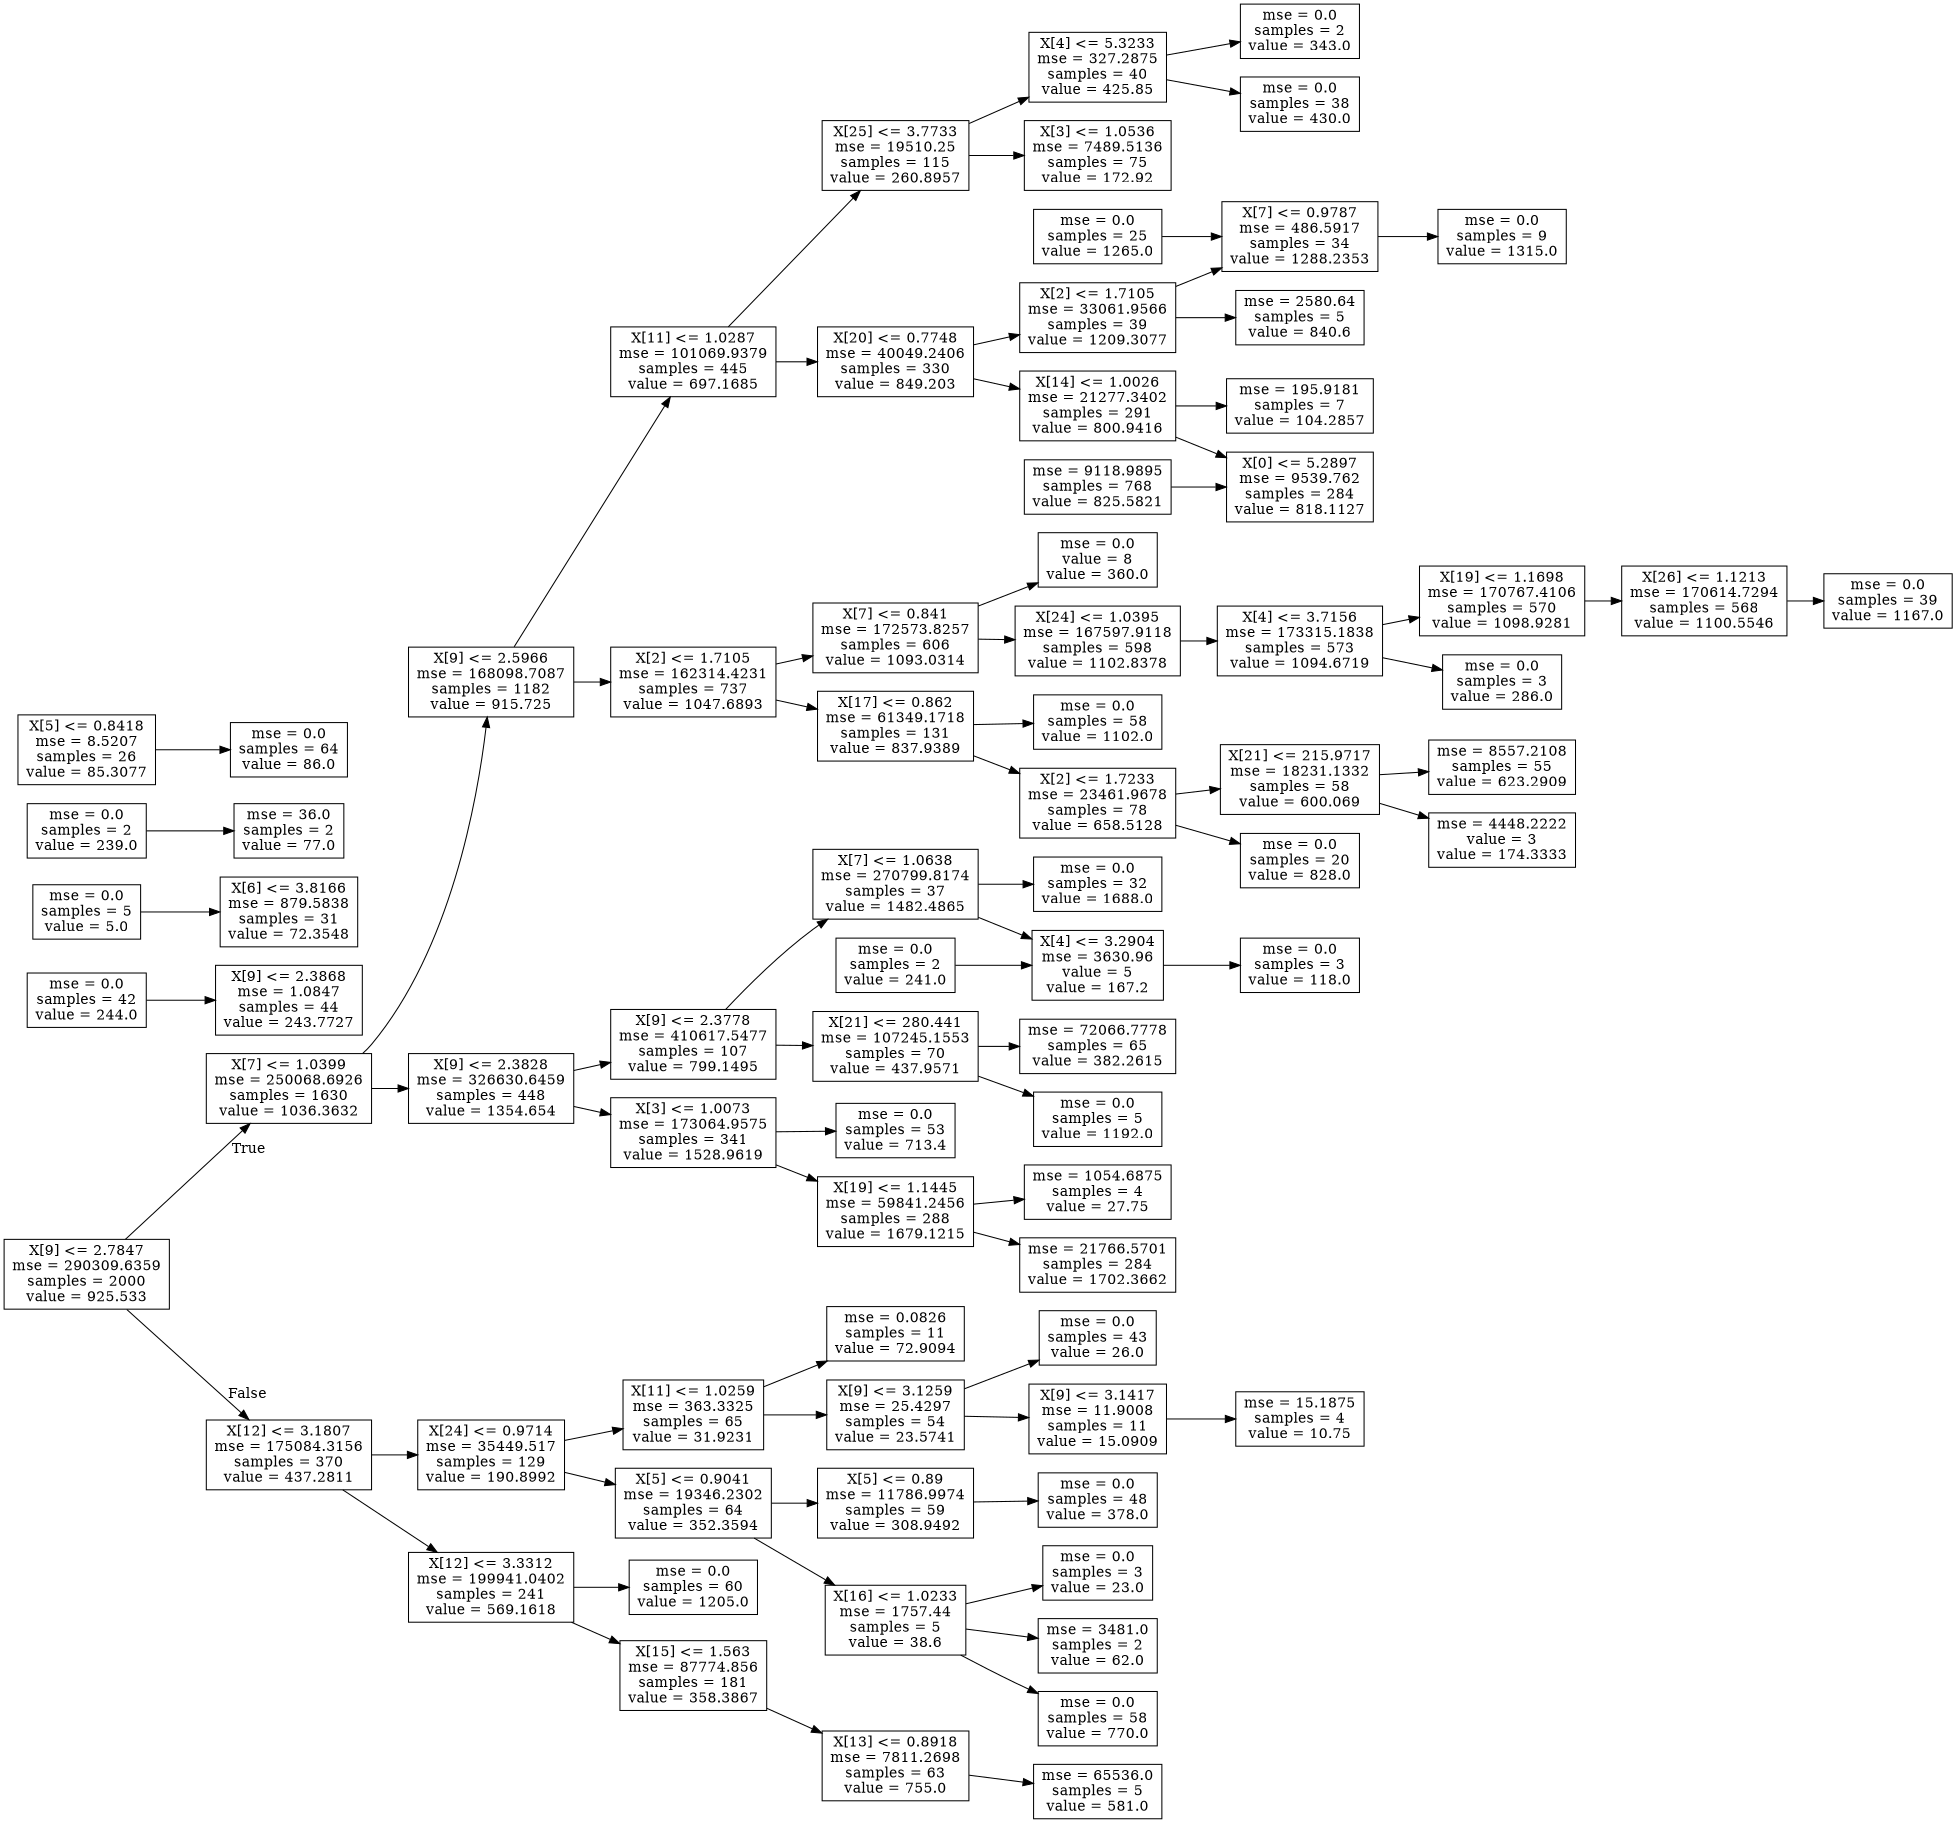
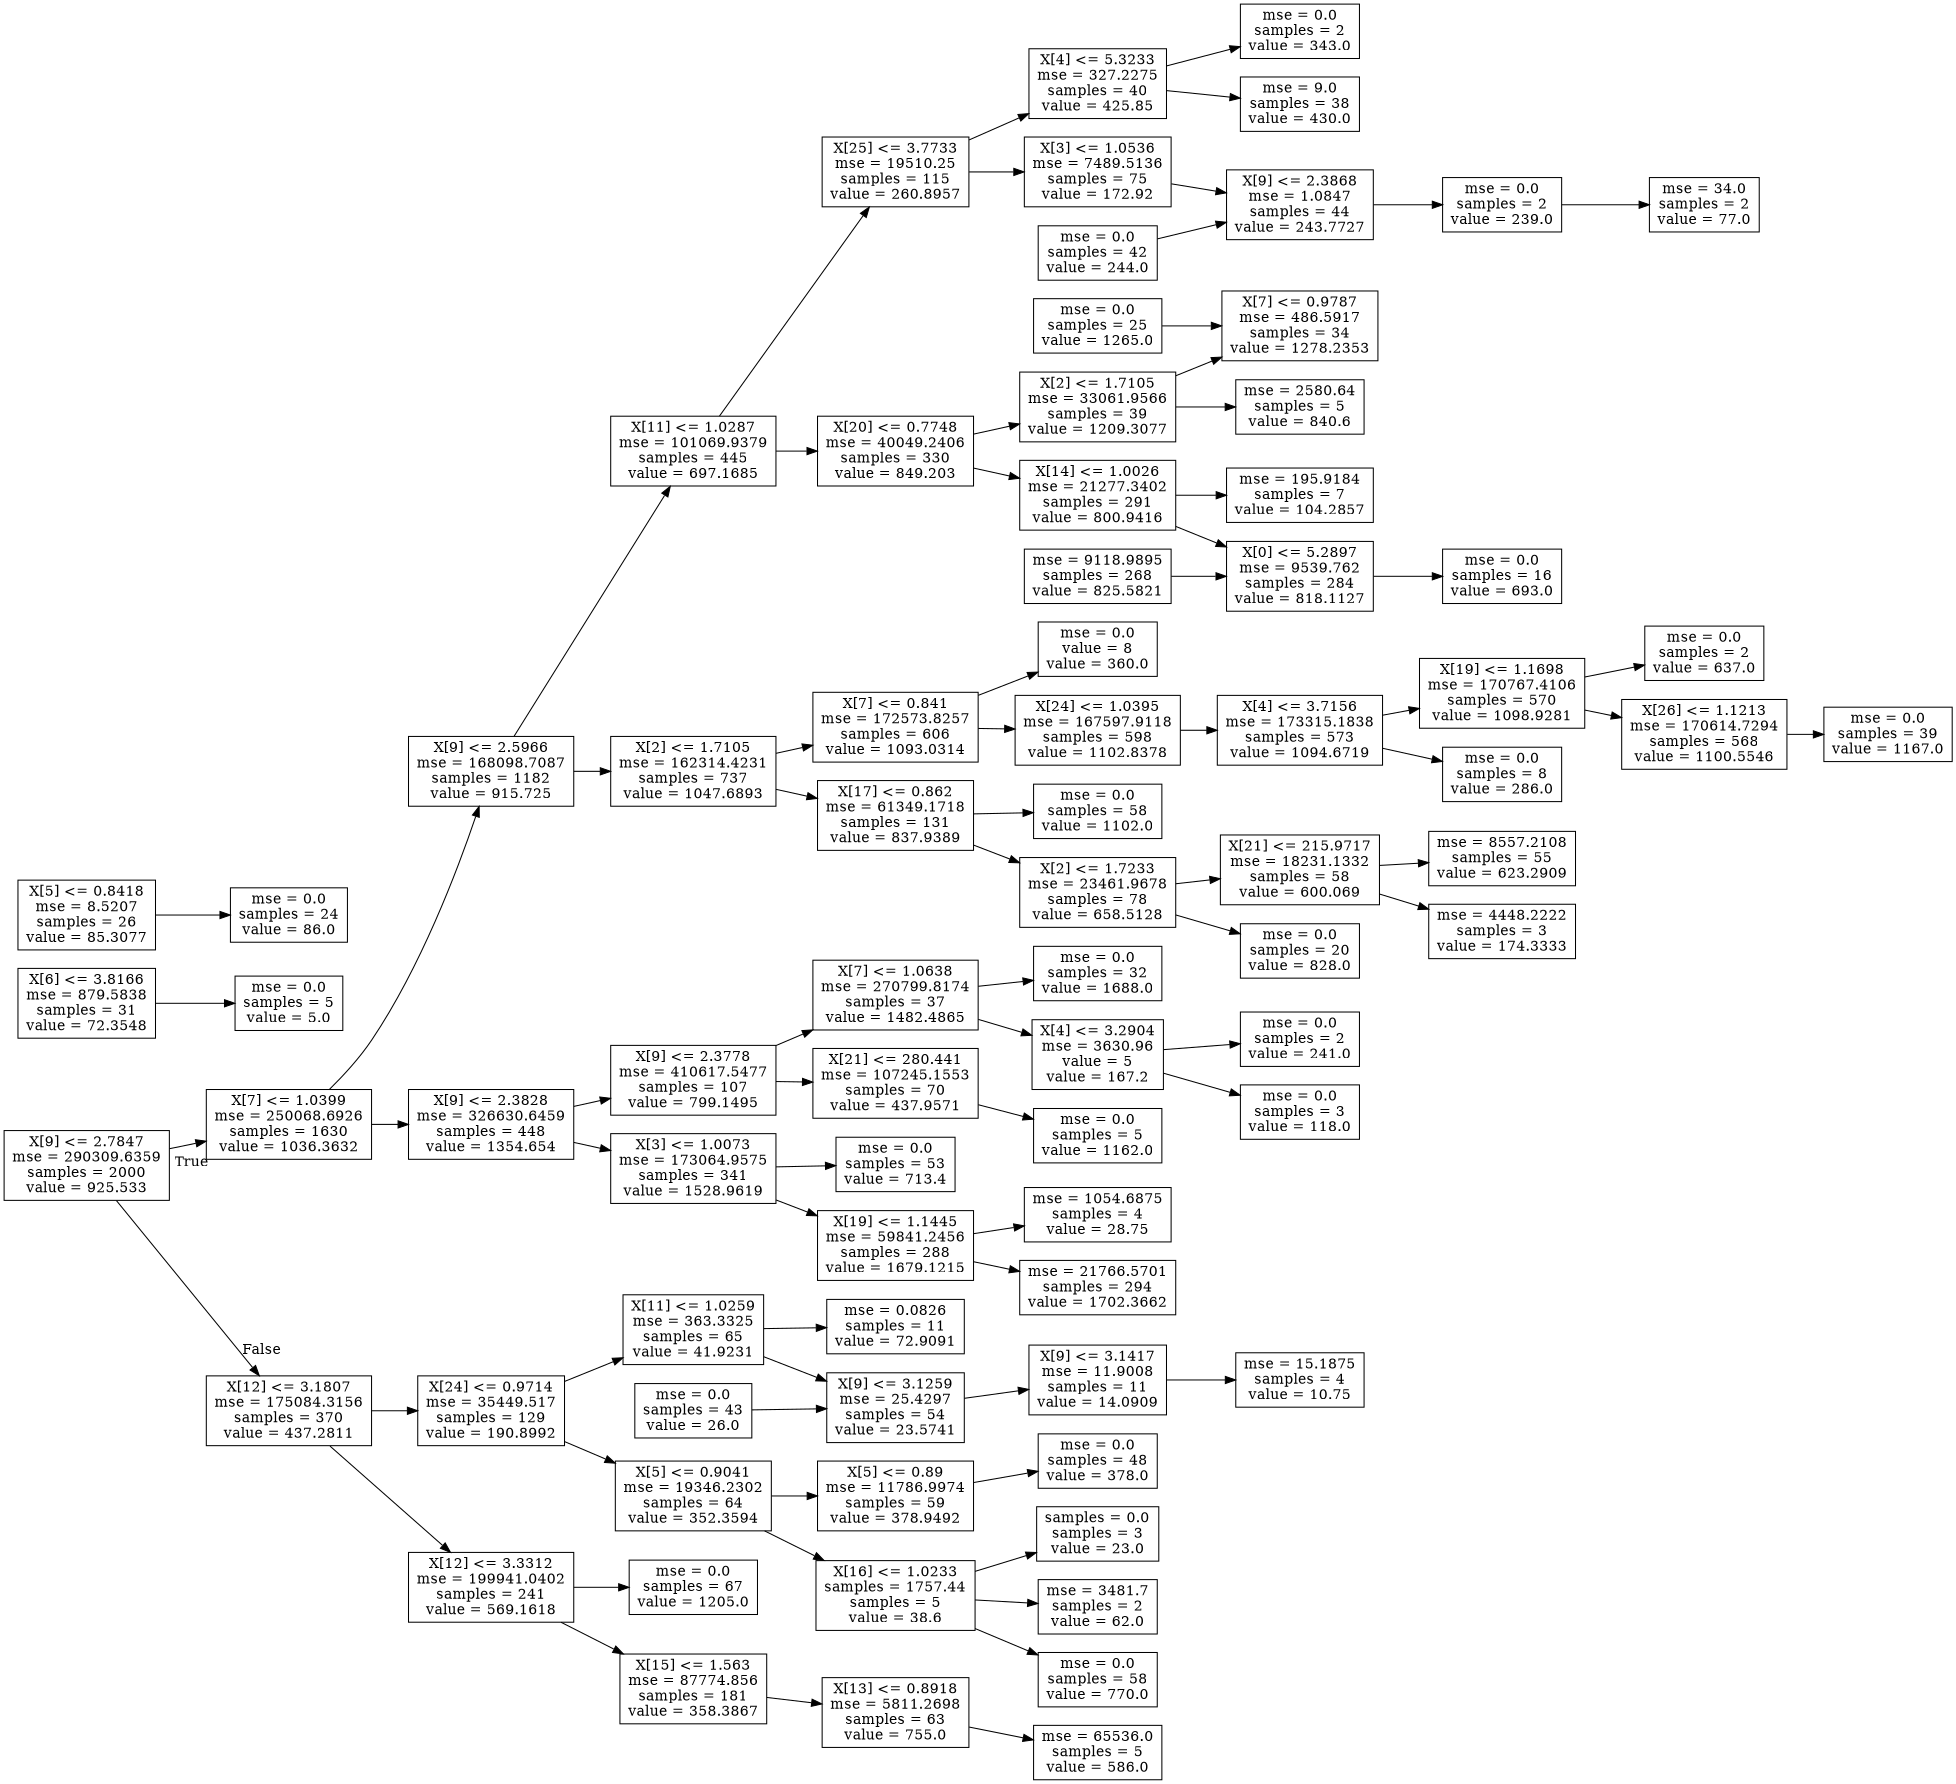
(1098, 67) -> (1098, 84)
(1300, 104) -> (1300, 104)
none -> (1194, 188)
none -> (1403, 205)
(1300, 237) -> (1300, 326)
(1502, 237) -> none
(1300, 406) -> (1300, 495)
(1098, 487) -> (1098, 576)
none -> (1502, 576)
none -> (1704, 653)
(1502, 682) -> (1502, 774)
(289, 750) -> (289, 915)
(289, 831) -> (1704, 205)
(1502, 840) -> (1502, 931)
(175, 912) -> (190, 1003)
(988, 965) -> (1197, 1047)
(1098, 1046) -> none
(1098, 1119) -> (1098, 1136)
(1098, 1192) -> (1098, 1215)
(1098, 1265) -> (1098, 1288)
(896, 1334) -> (896, 1327)
(997, 1376) -> (784, 1409)
(693, 1415) -> (693, 1330)
(1098, 1419) -> (1098, 1380)
(896, 1503) -> (896, 1496)
(1098, 1573) -> (1098, 1534)
(693, 1587) -> (693, 1587)
(896, 1620) -> (896, 1596)
(1098, 1646) -> (1098, 1607)
(896, 1766) -> (896, 1713)
(1098, 1792) -> (1098, 1753)
